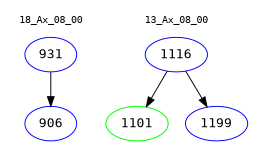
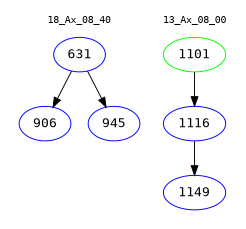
(51, 21) -> (80, 21)
(51, 55) -> (80, 55)
(159, 85) -> (195, 84)
none -> (114, 124)
(217, 124) -> (195, 193)
